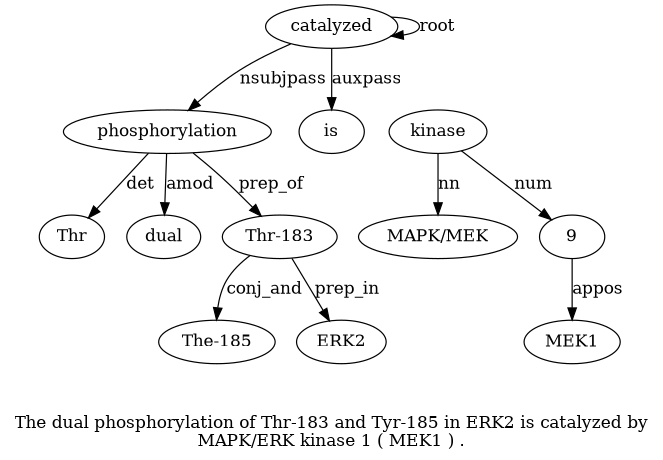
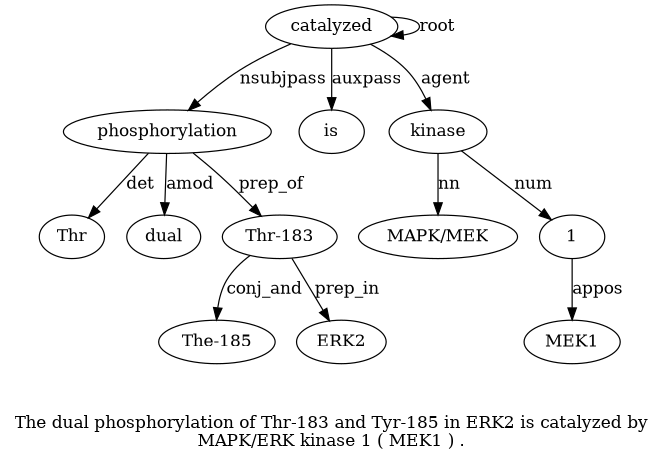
none -> (403, 67)
(572, 237) -> (572, 237)
